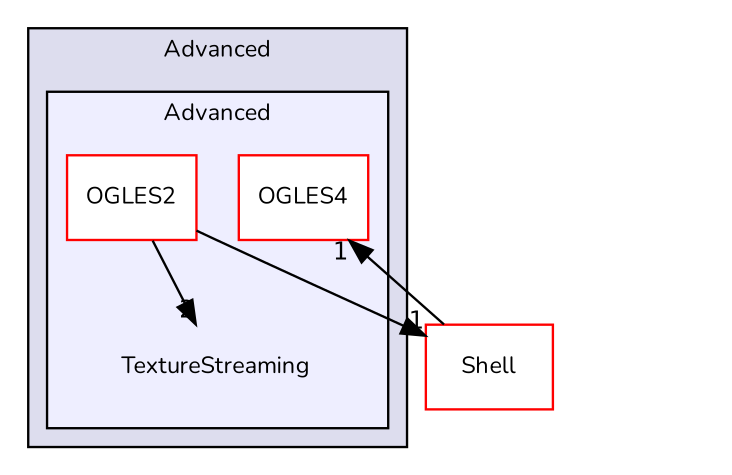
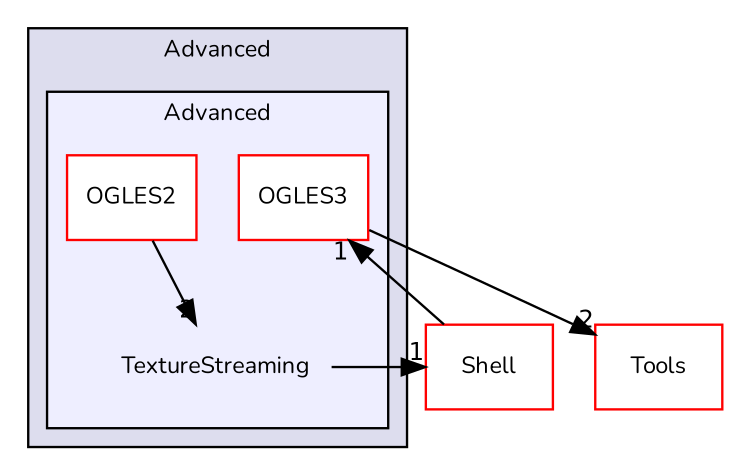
(304, 198) -> (304, 198)
(300, 278) -> (366, 367)
none -> (659, 367)
